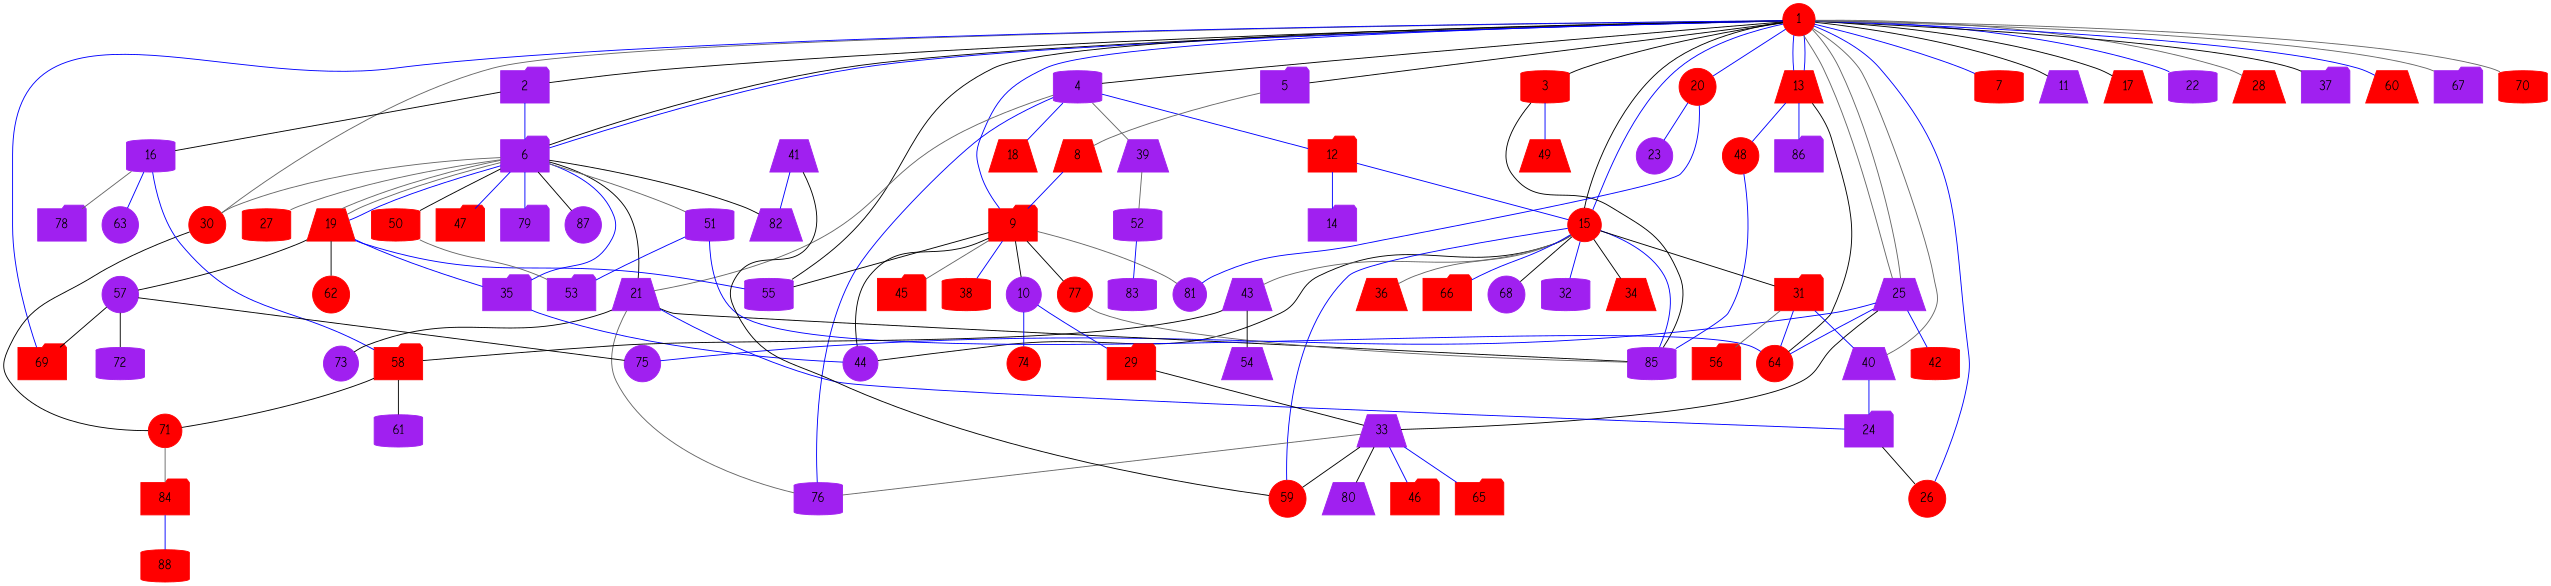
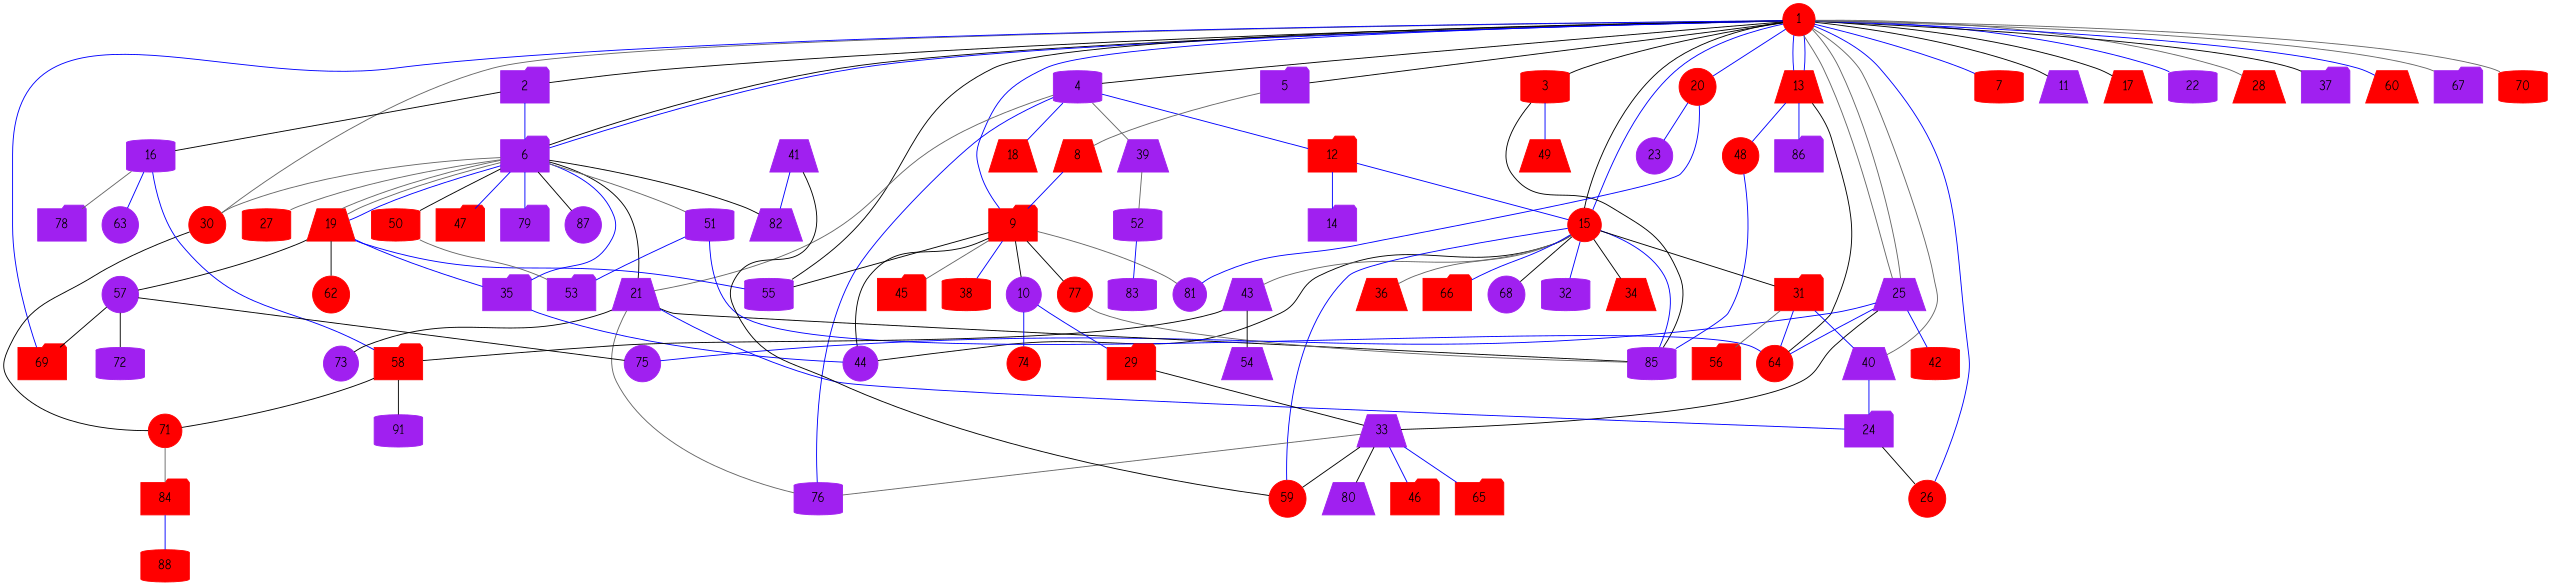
(398, 431) -> (398, 431)
